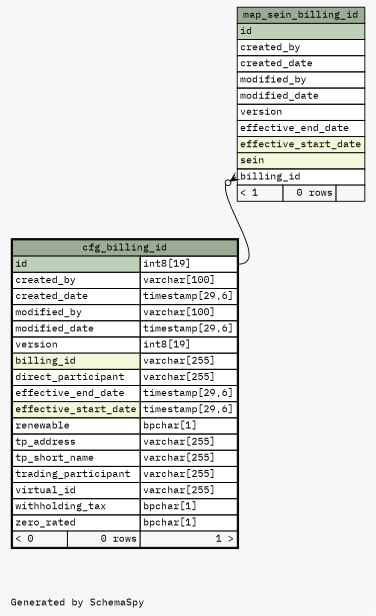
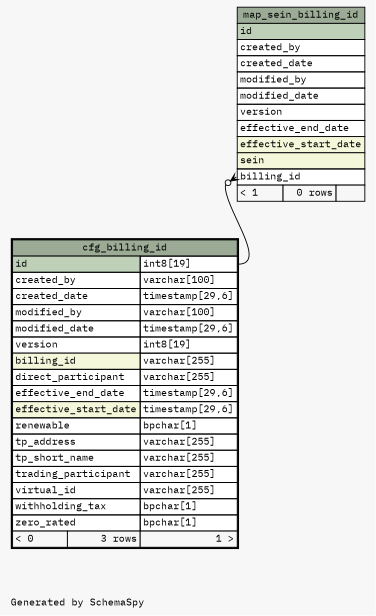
(119, 539) -> (119, 539)
